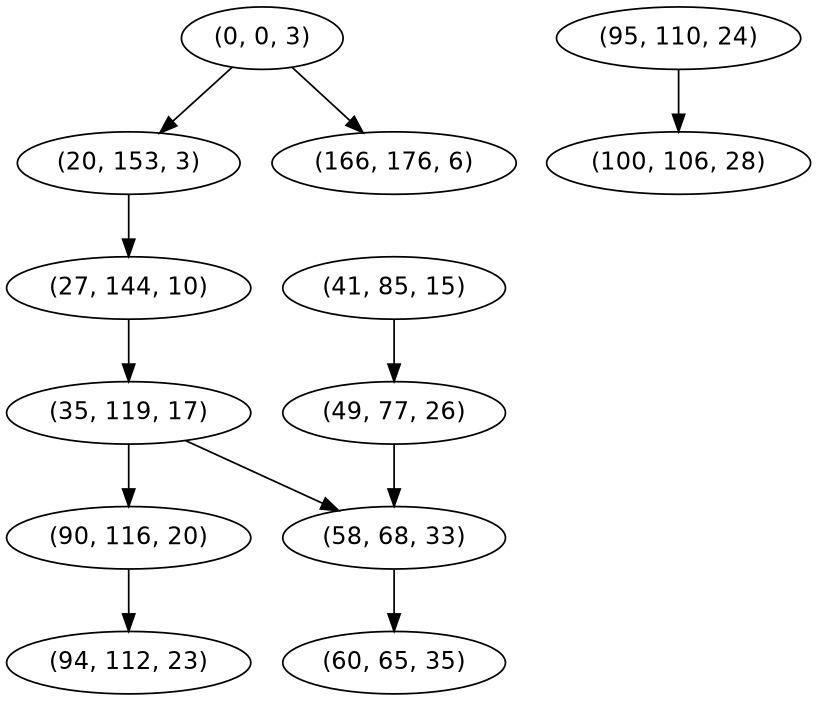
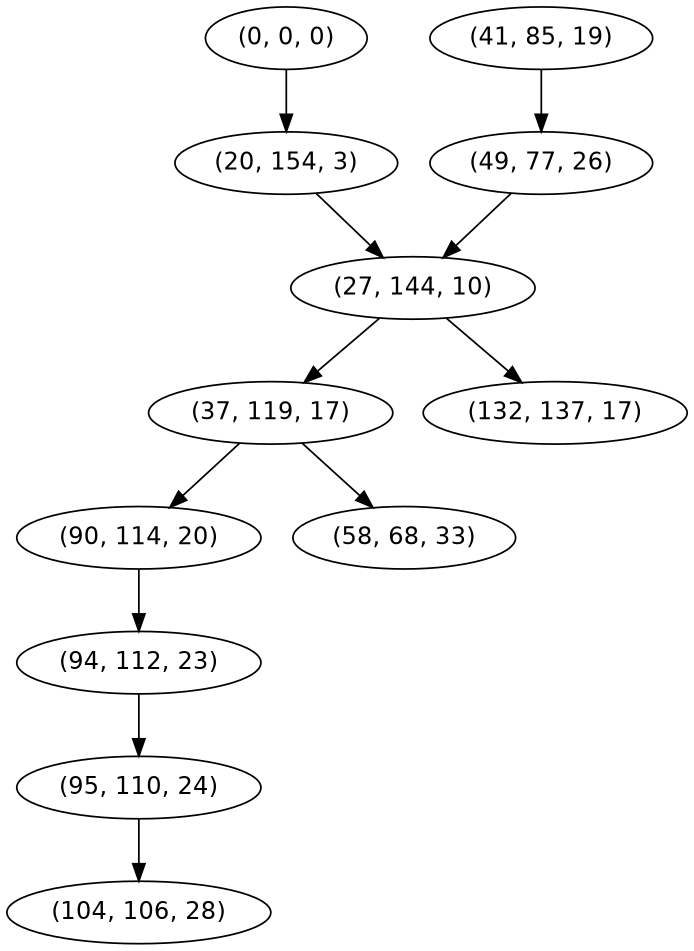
(262, 38) -> (286, 38)
(129, 163) -> (286, 163)
(394, 163) -> none
(679, 163) -> (139, 912)
(394, 288) -> (541, 38)
(129, 413) -> (271, 413)
none -> (555, 413)
(394, 467) -> (483, 220)
(129, 538) -> (139, 538)
(394, 663) -> none
none -> (139, 717)
